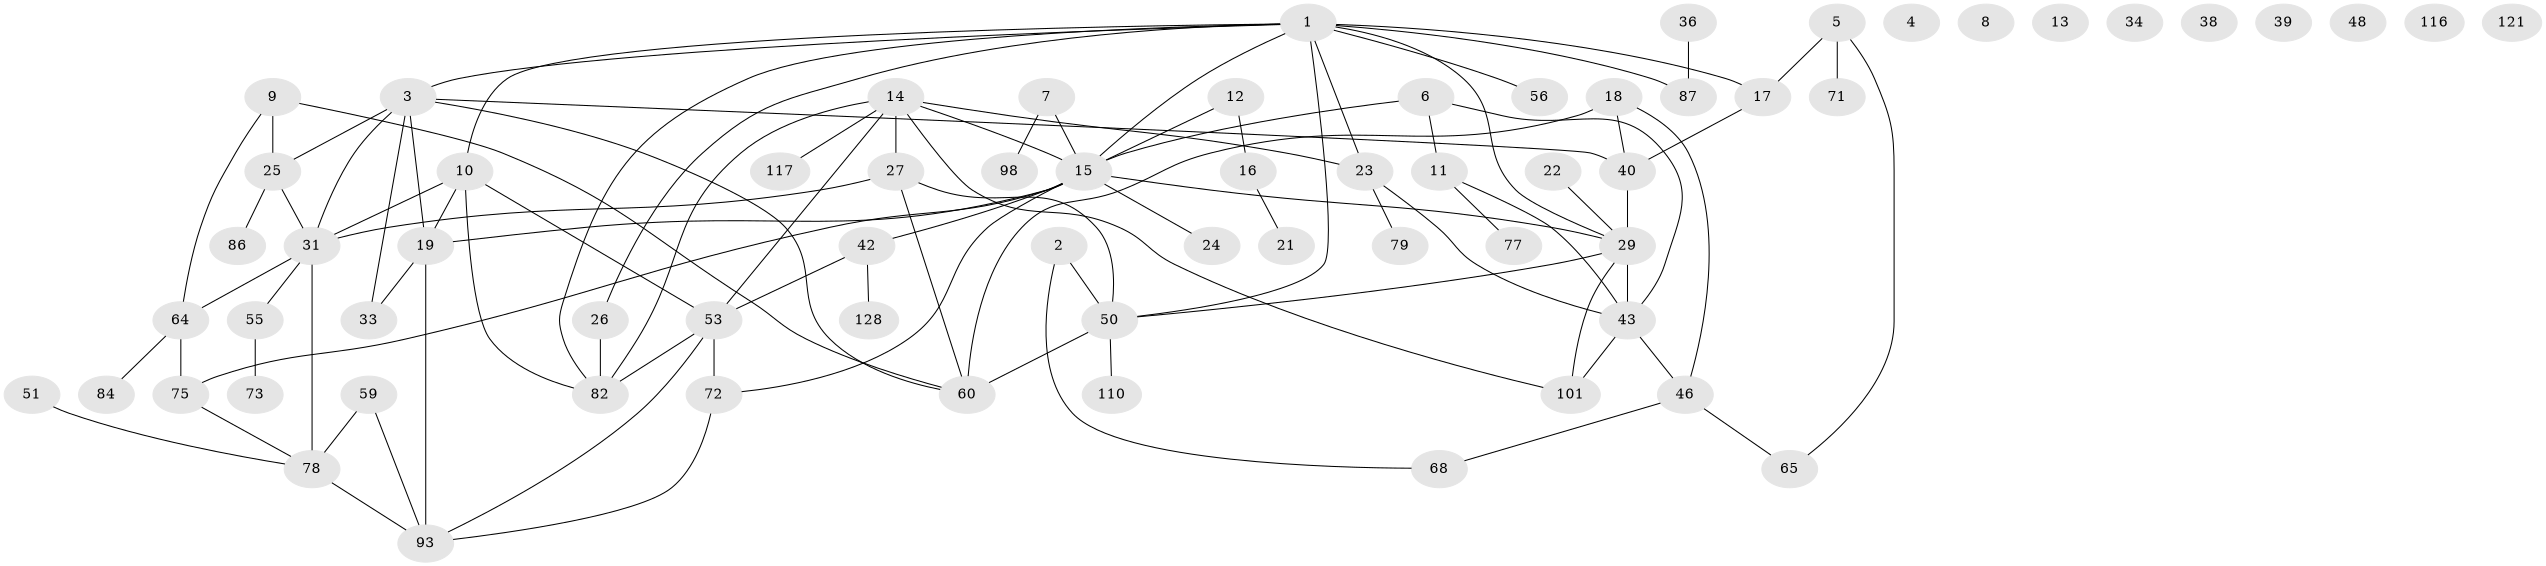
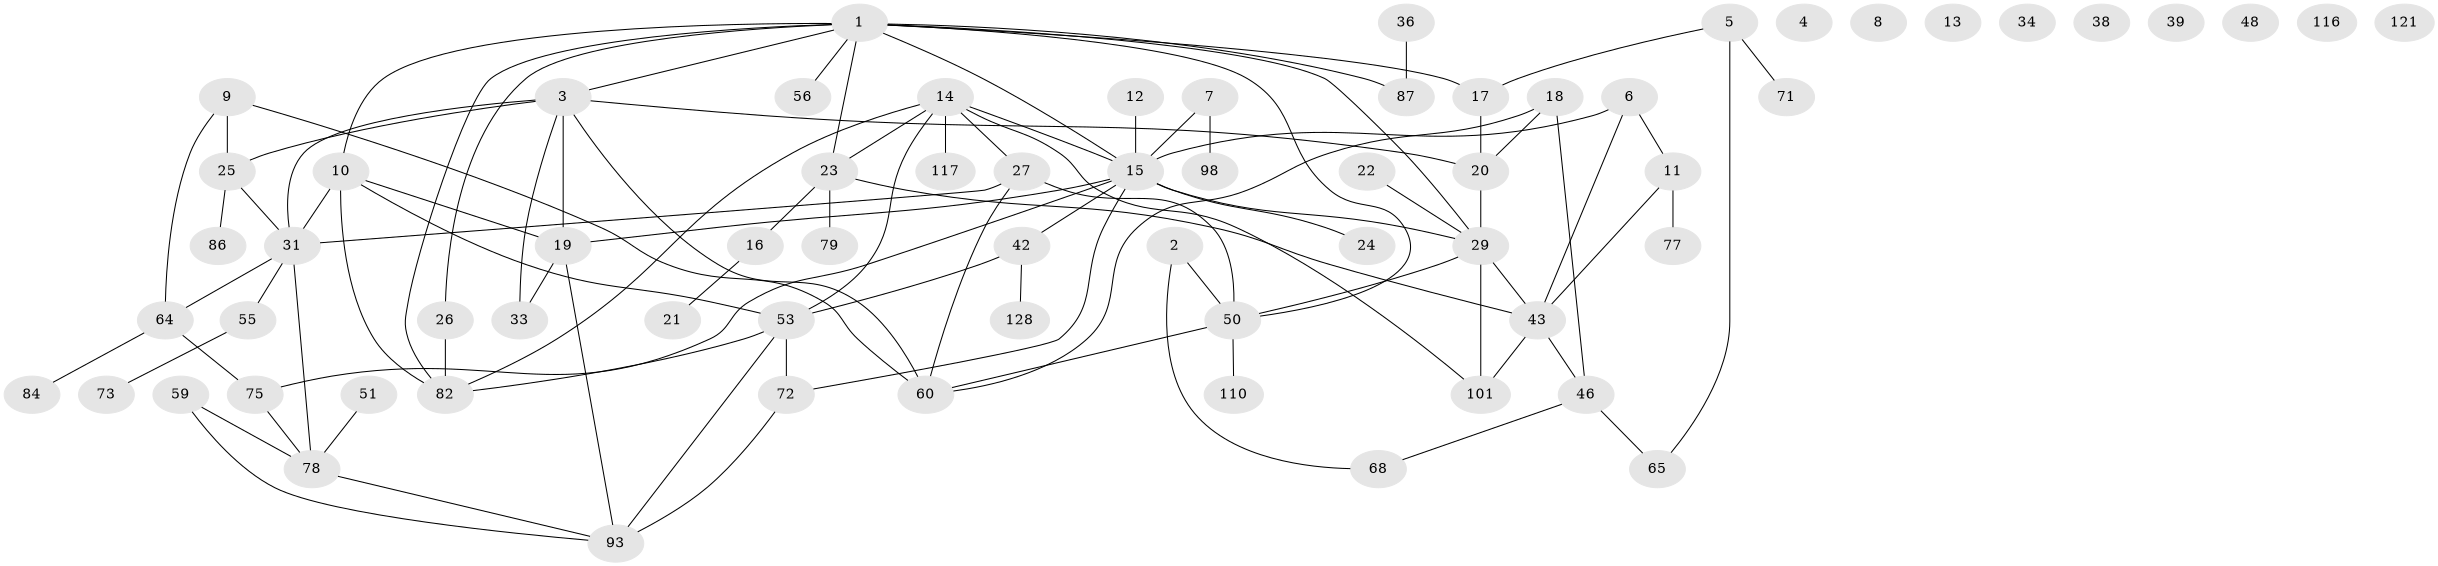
(1242, 134) -> (788, 213)
(1628, 172) -> (1481, 172)
